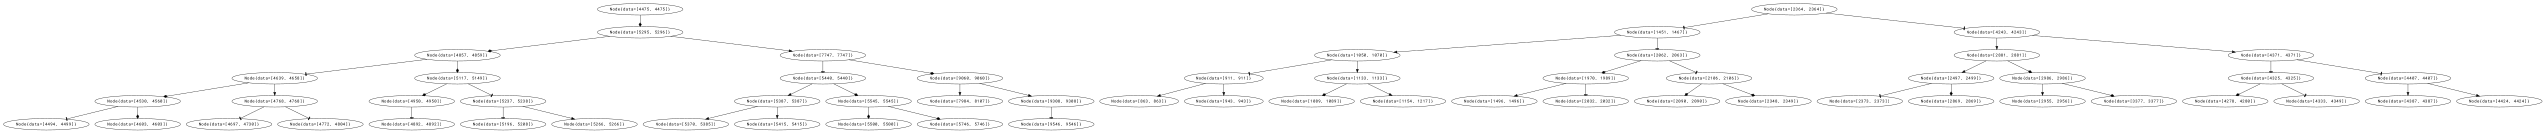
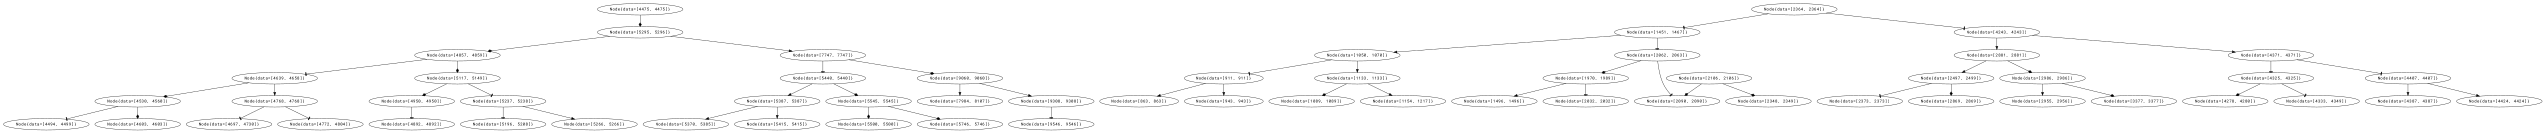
(1682, 66) -> (1661, 79)
